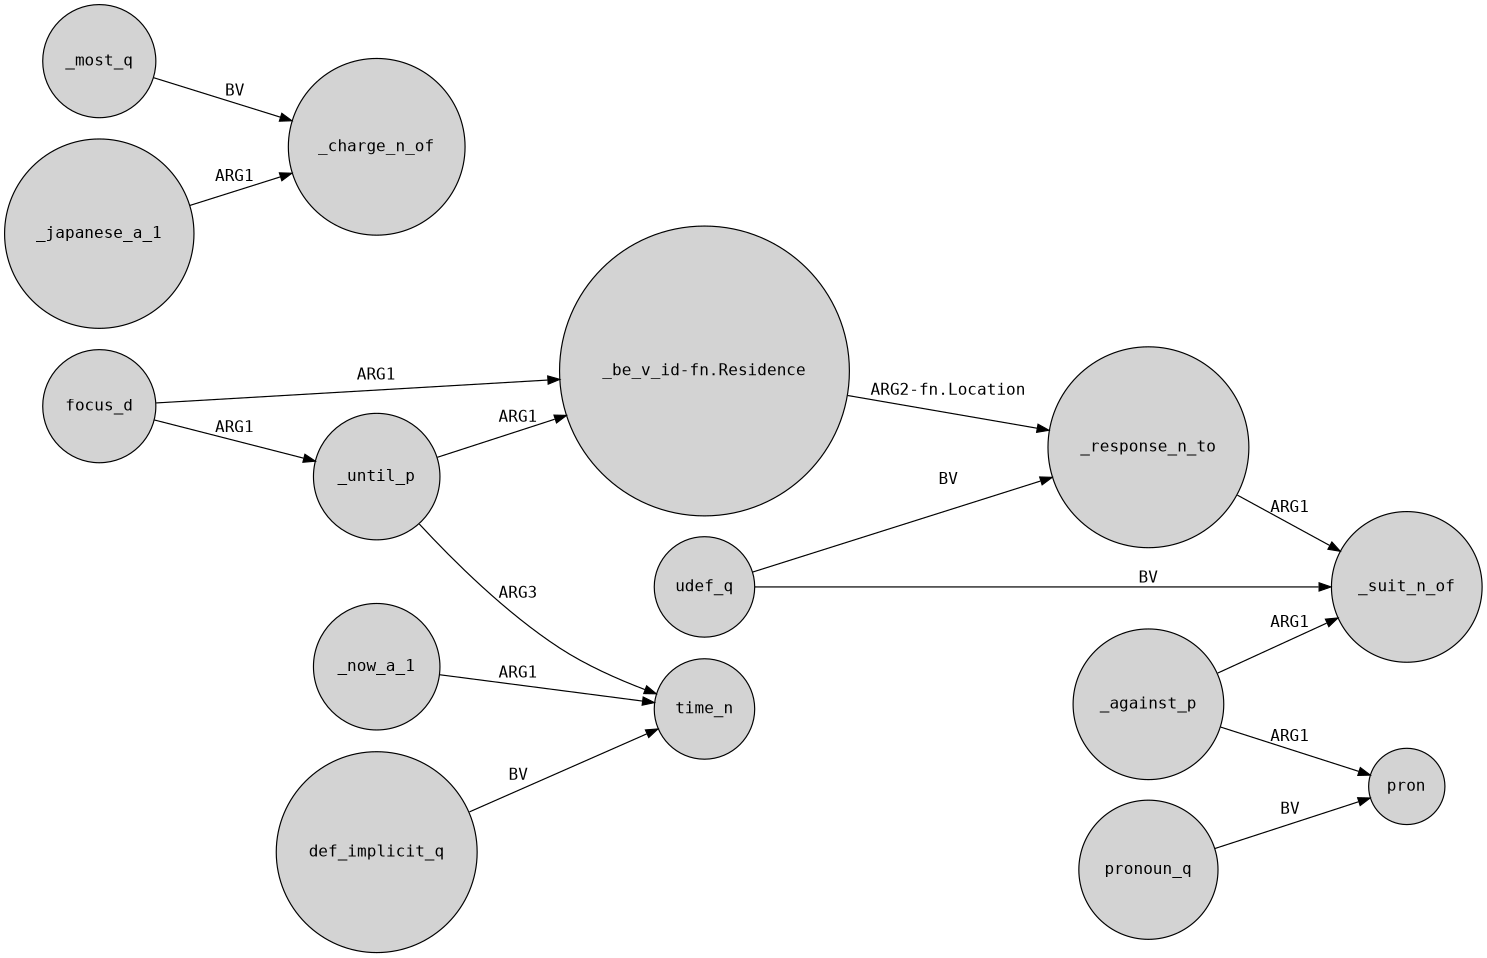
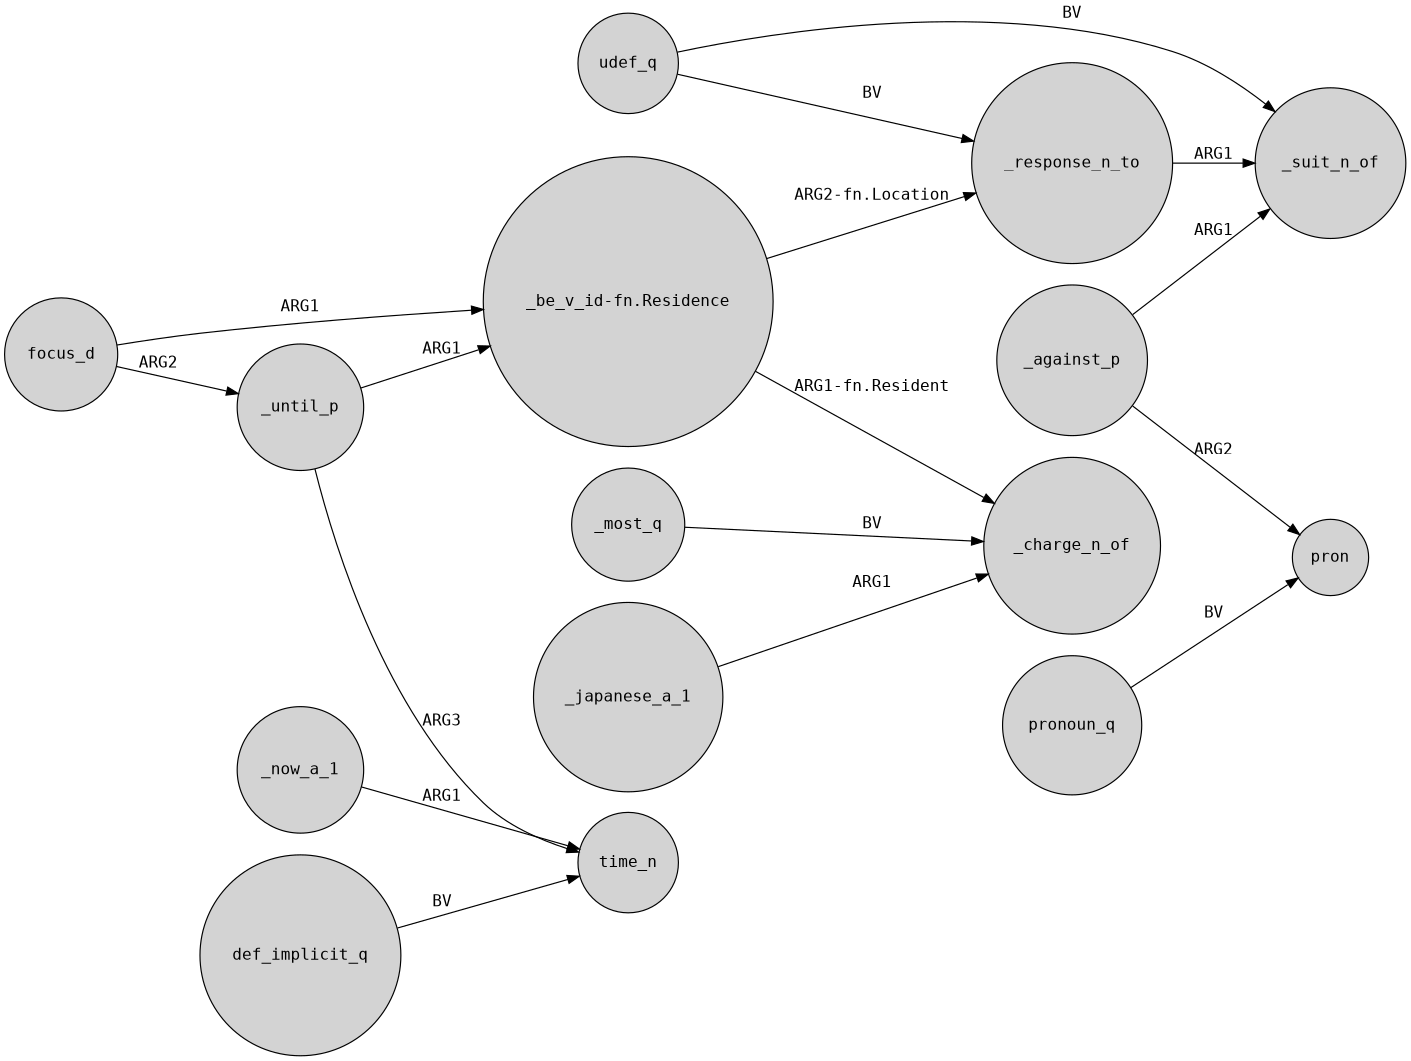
(235, 428) -> (159, 363)
none -> (870, 434)
(1290, 737) -> (1214, 450)
